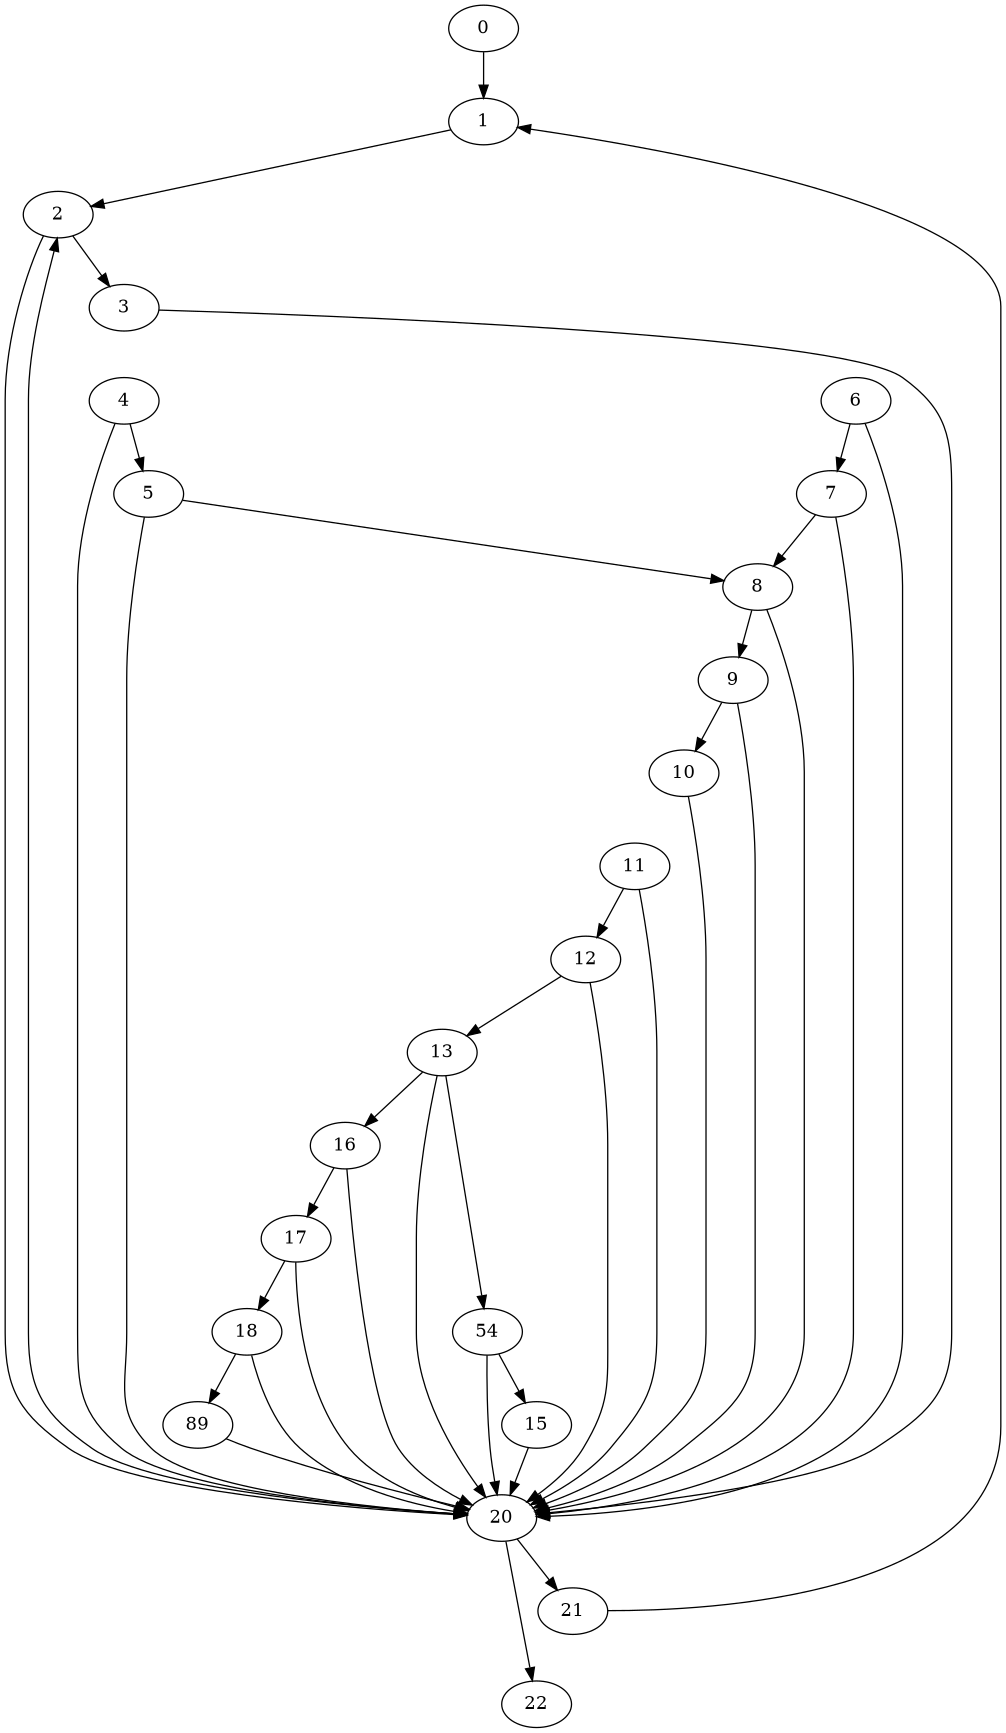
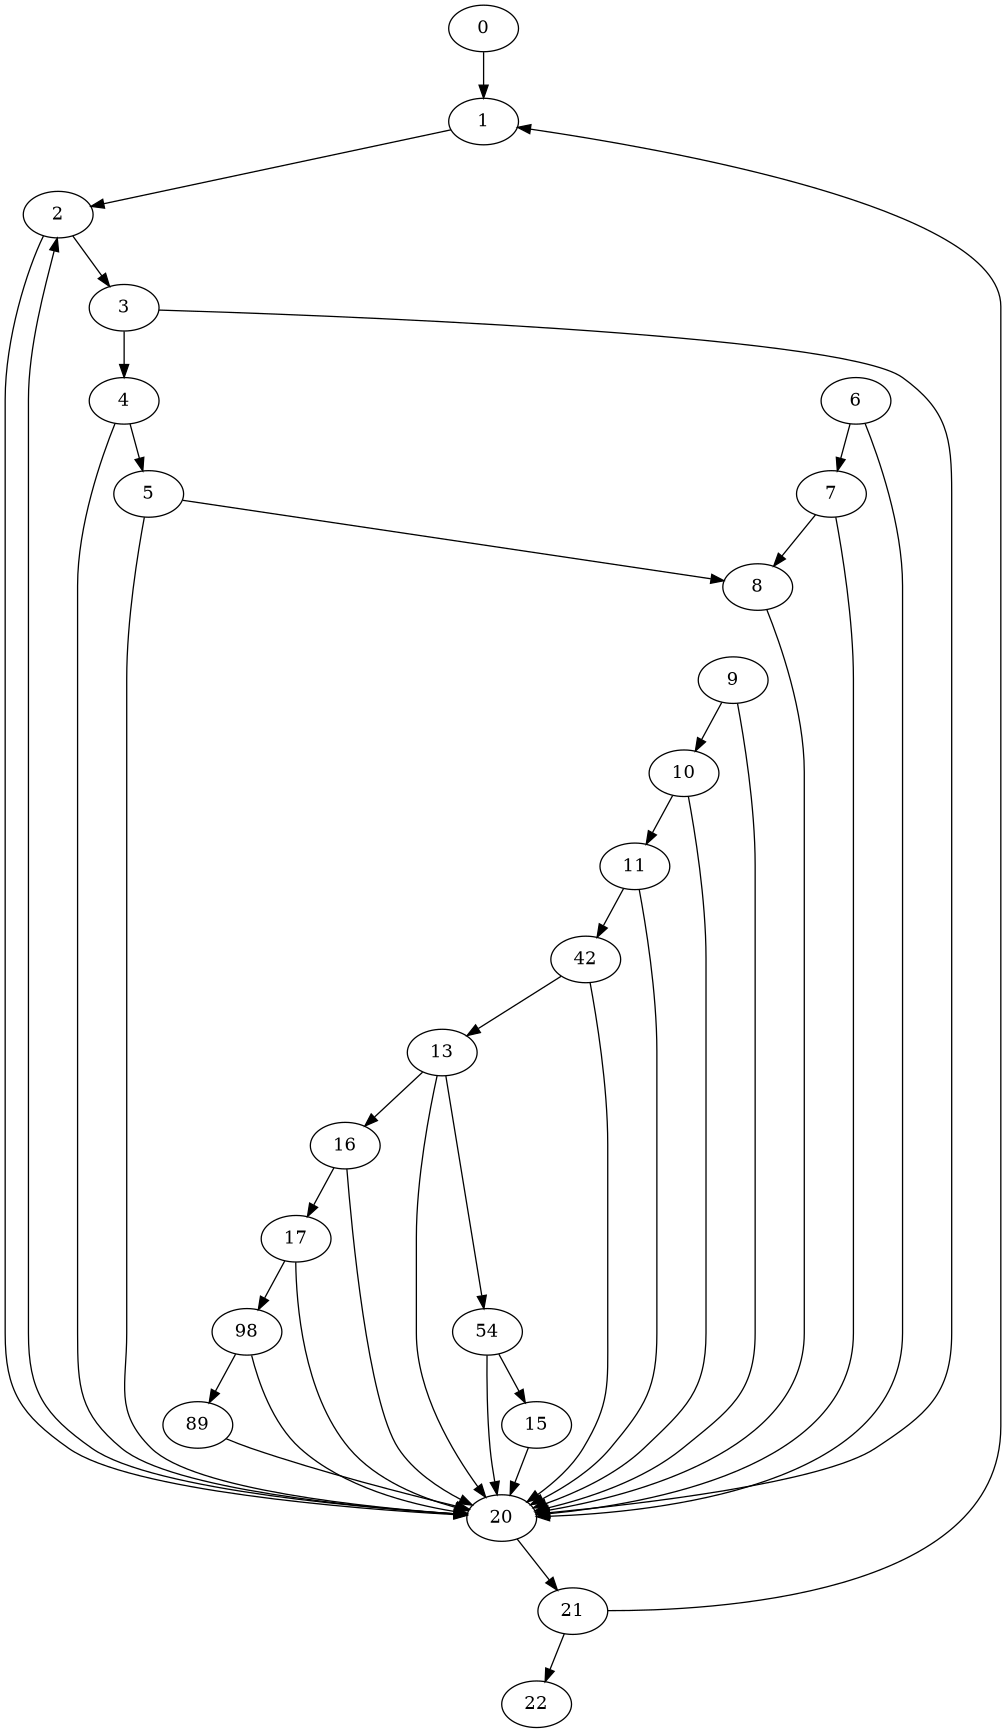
none -> (124, 348)
(747, 627) -> none
none -> (663, 814)
(586, 959) -> (586, 959)
(247, 1332) -> (247, 1332)
(518, 1605) -> (557, 1652)
